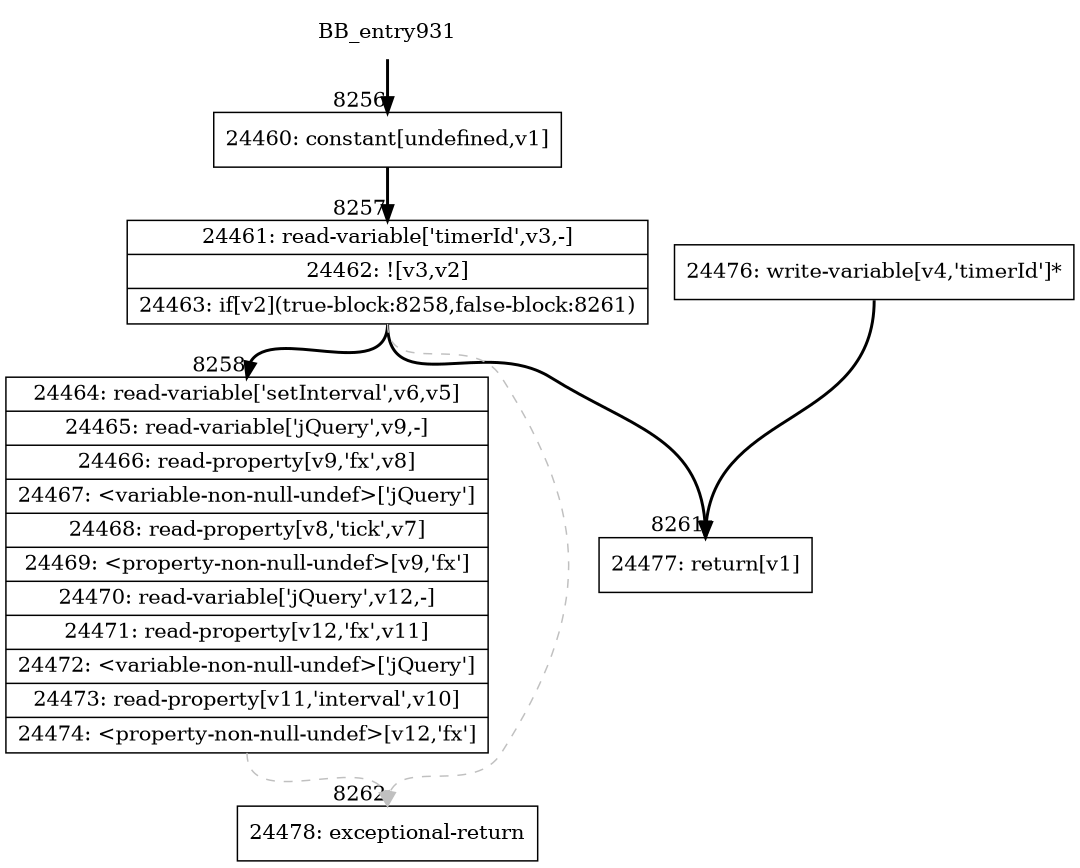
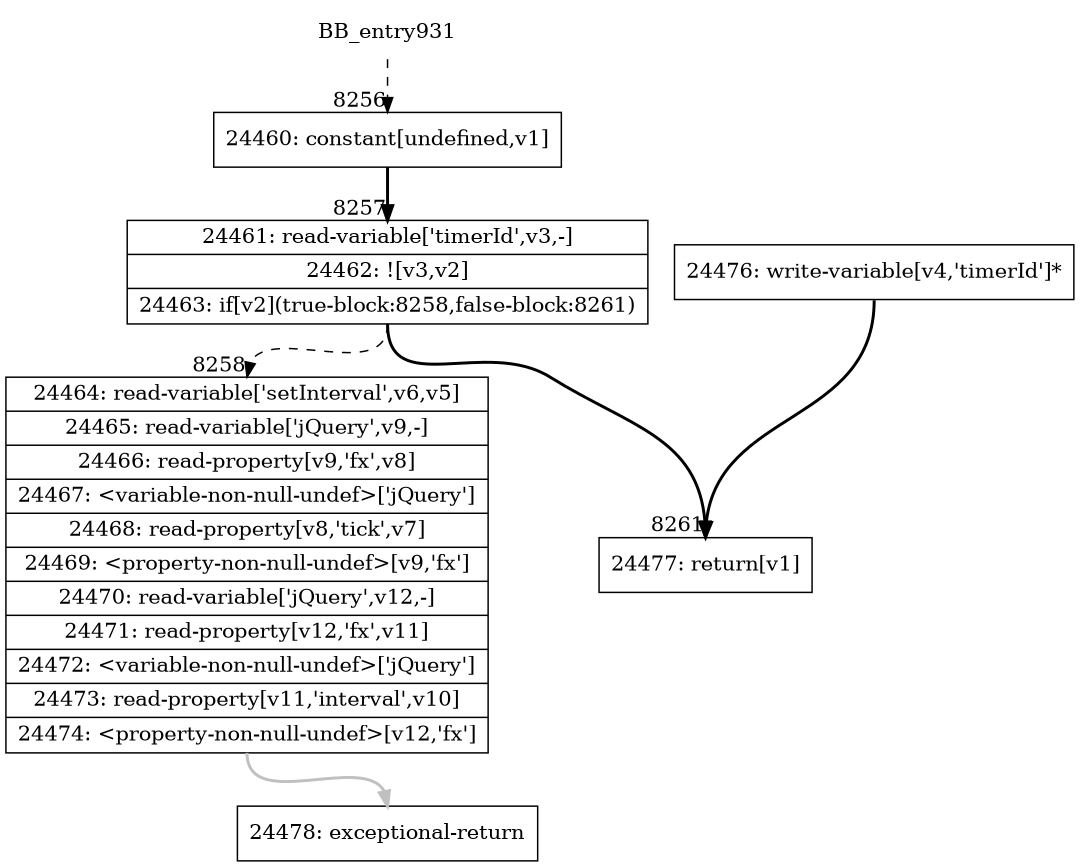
(388, 78) -> (388, 78)
(325, 351) -> (325, 351)
(568, 558) -> none
(310, 780) -> (310, 780)
